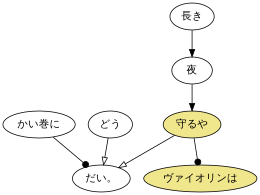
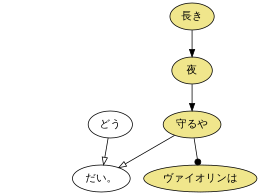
(192, 16) -> (192, 16)
(192, 70) -> (192, 70)
(39, 124) -> none
